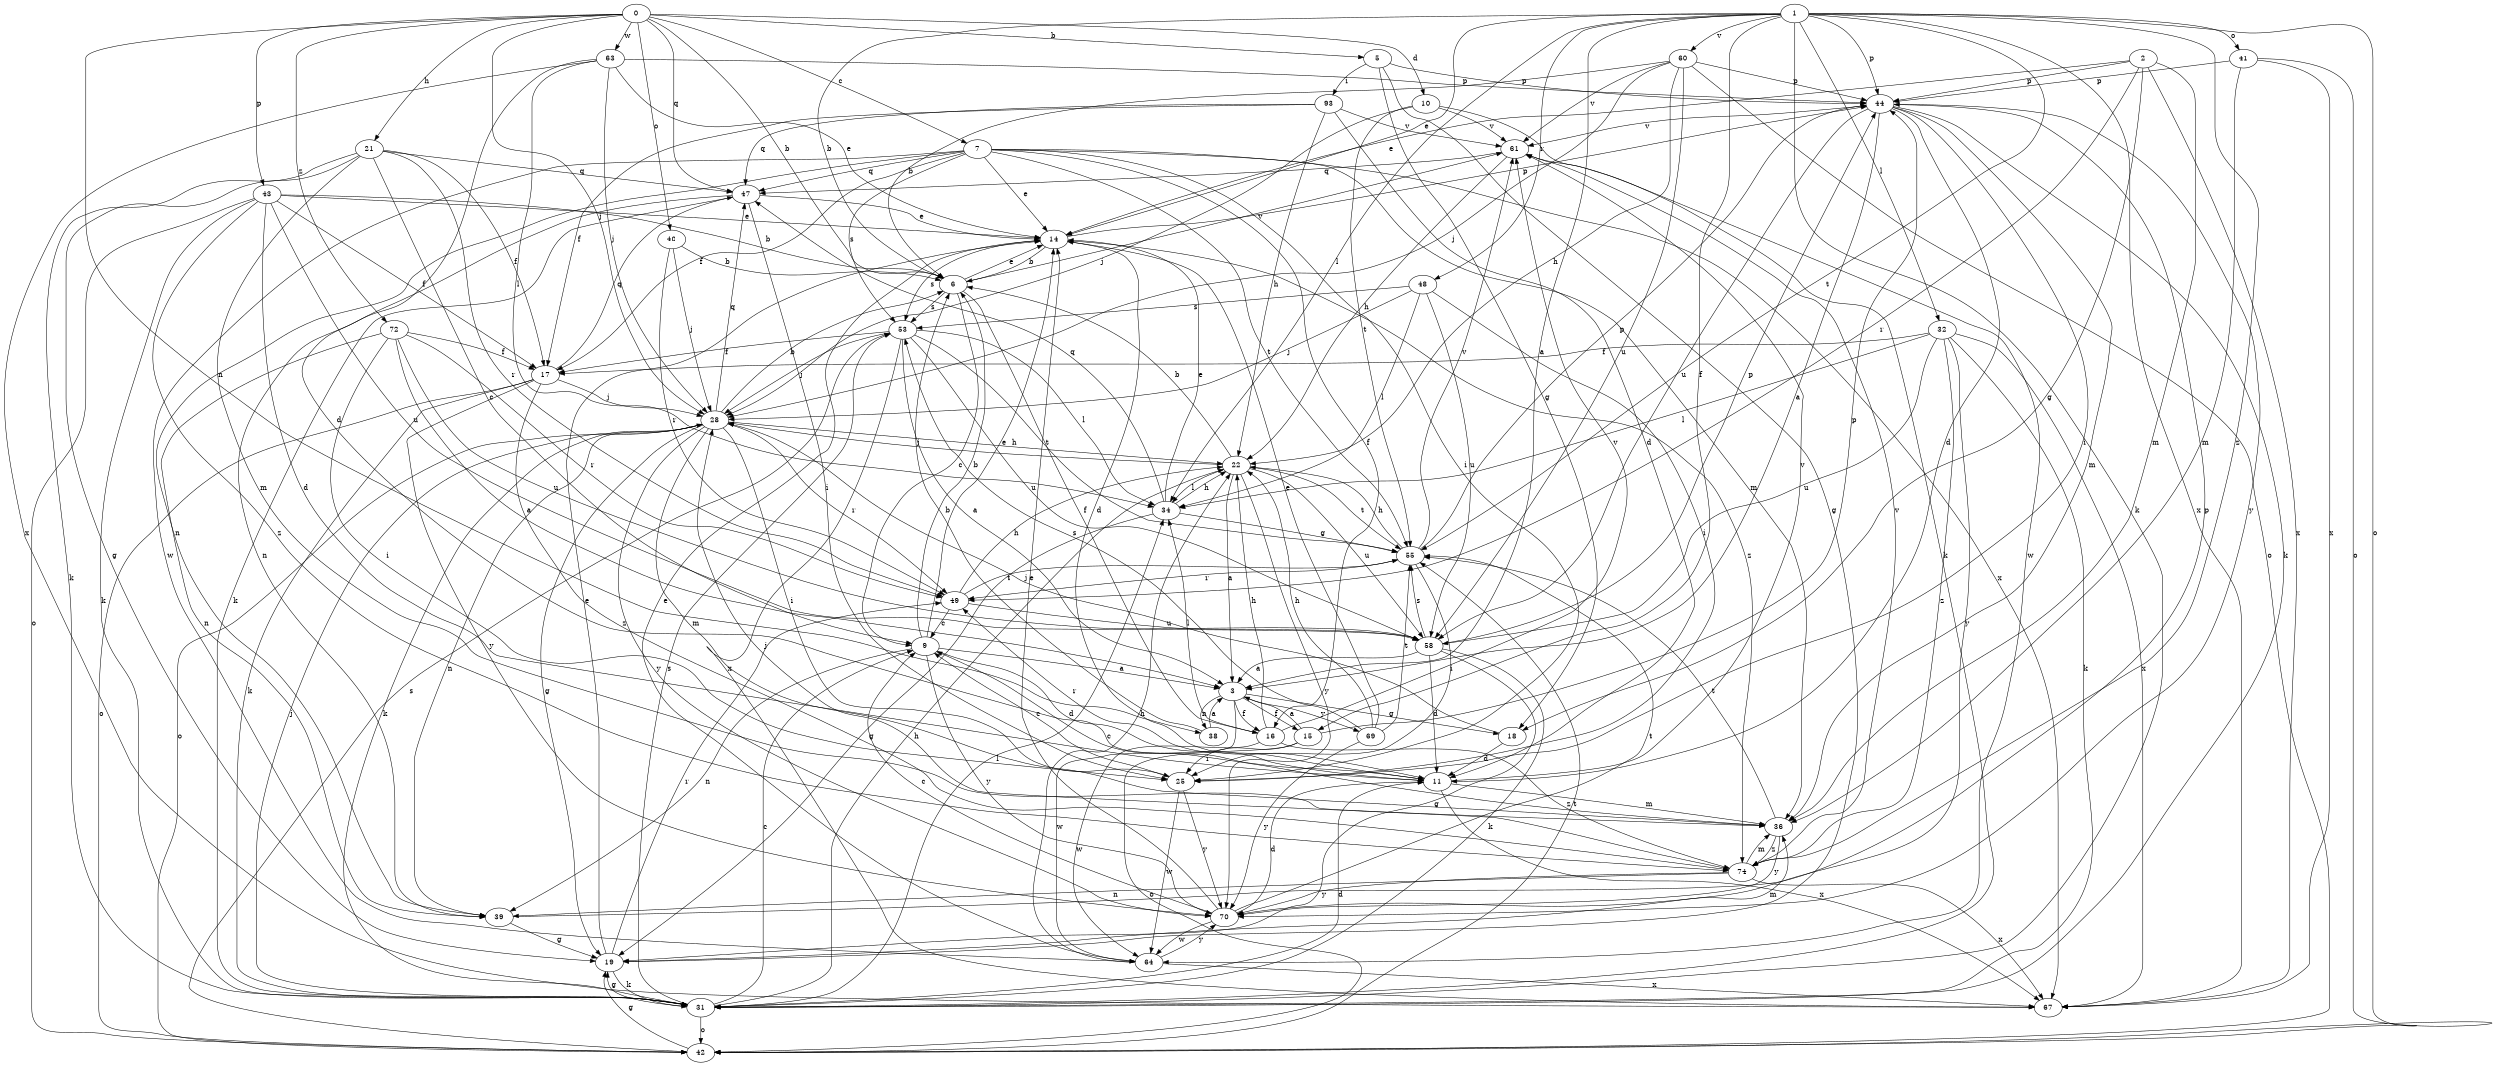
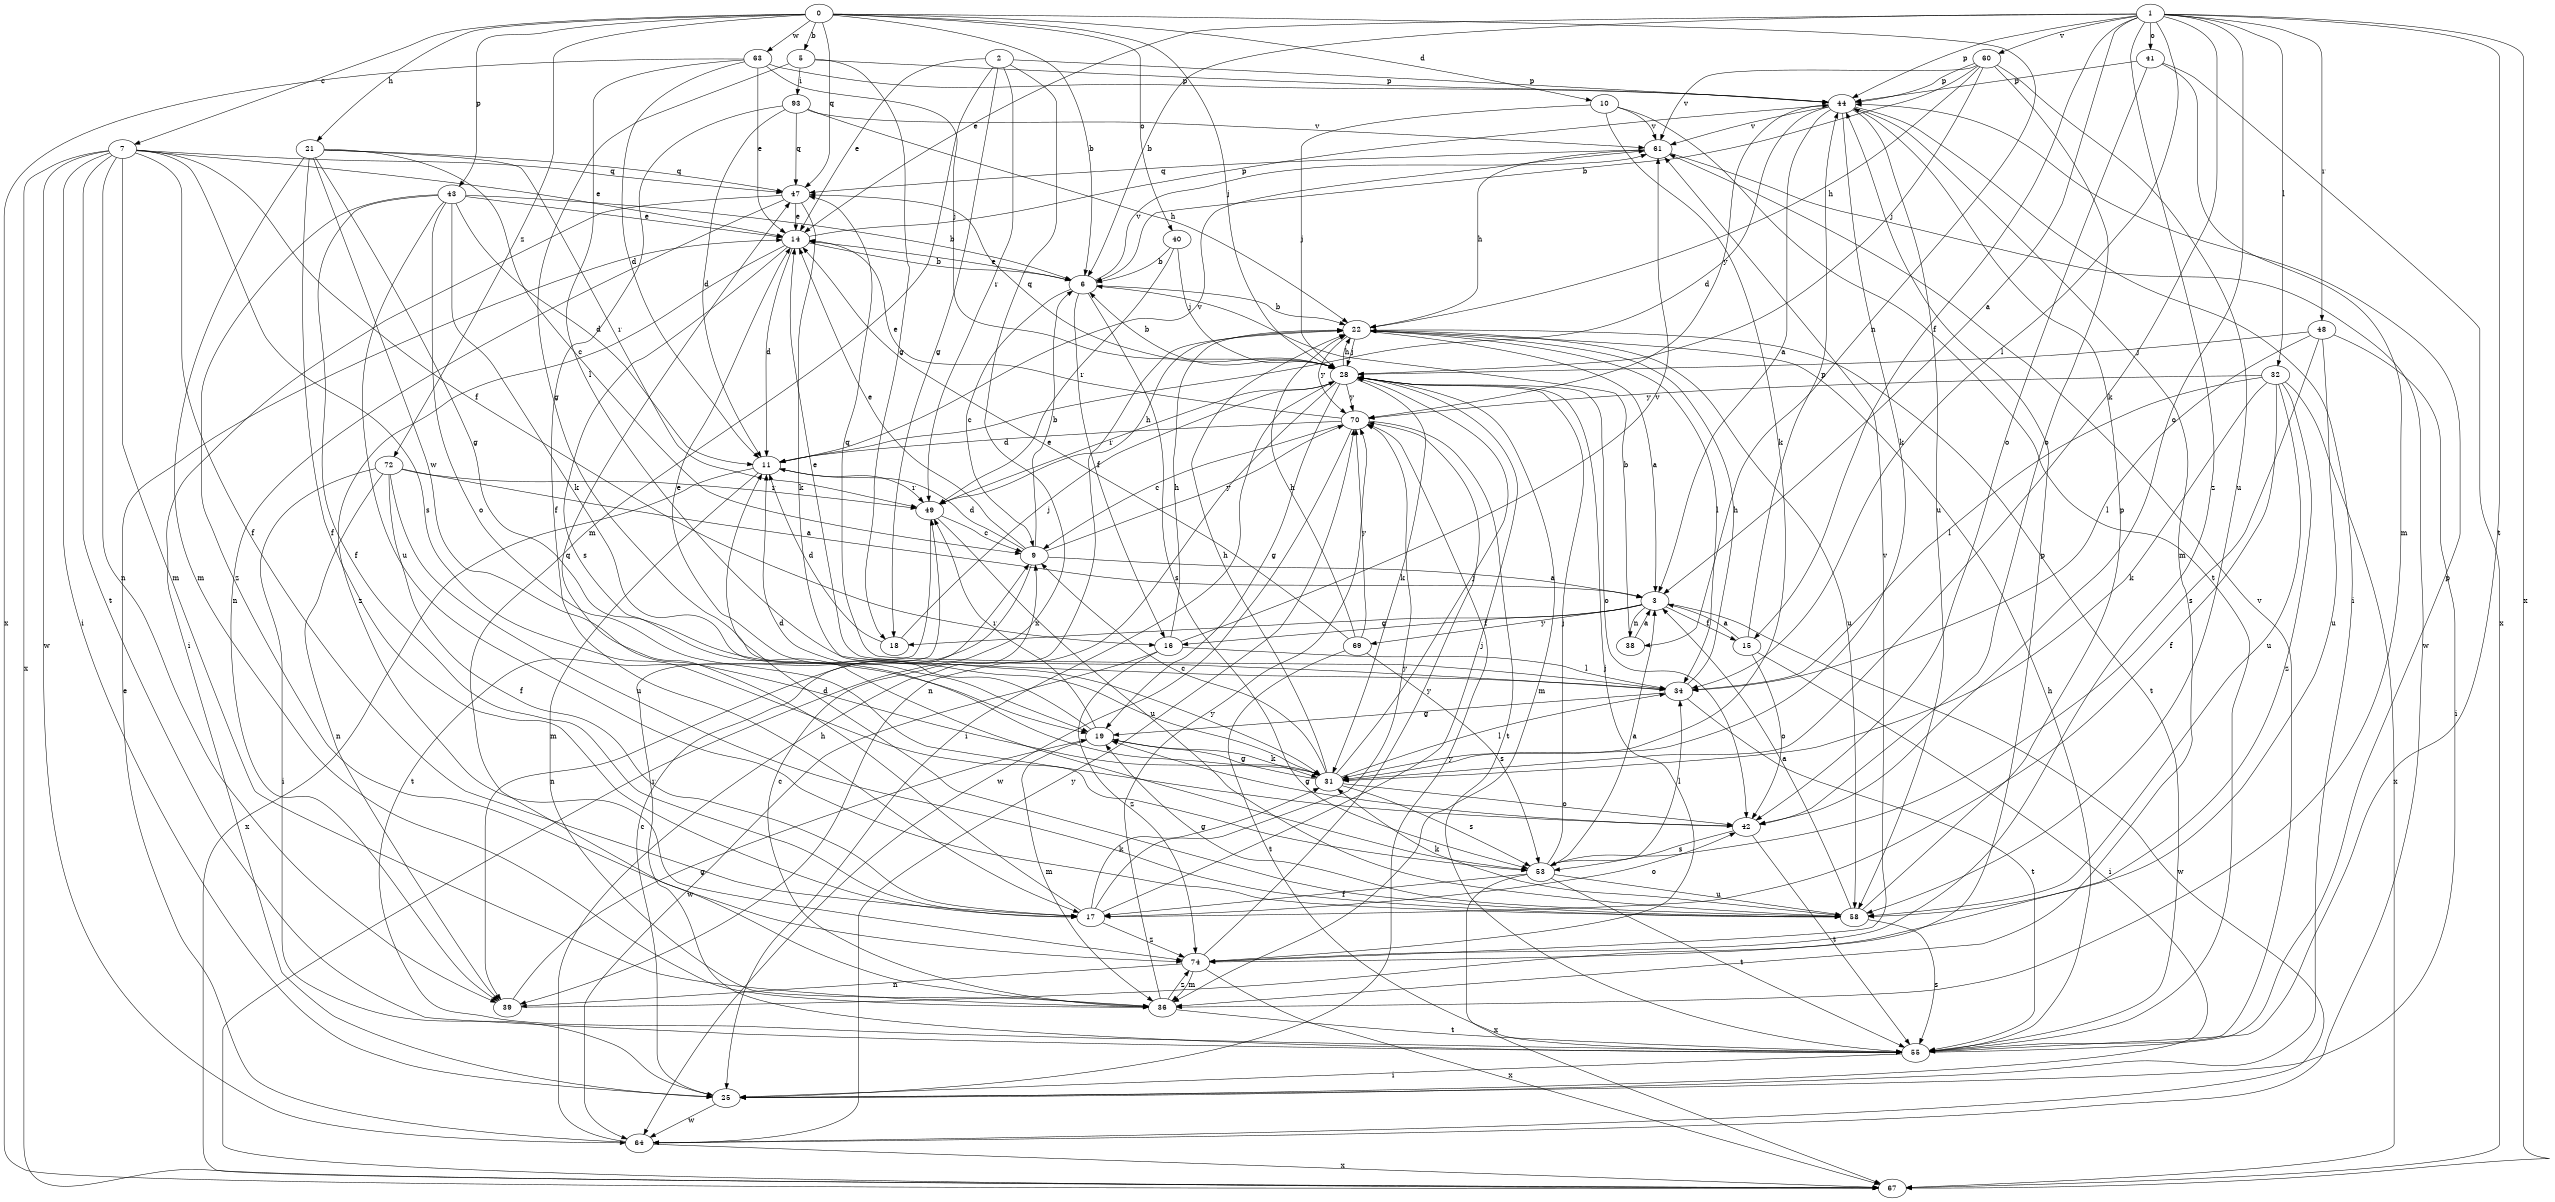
(1123, 339) -> (1221, 295)
(1323, 533) -> (2033, 872)
(72, 578) -> (434, 465)
